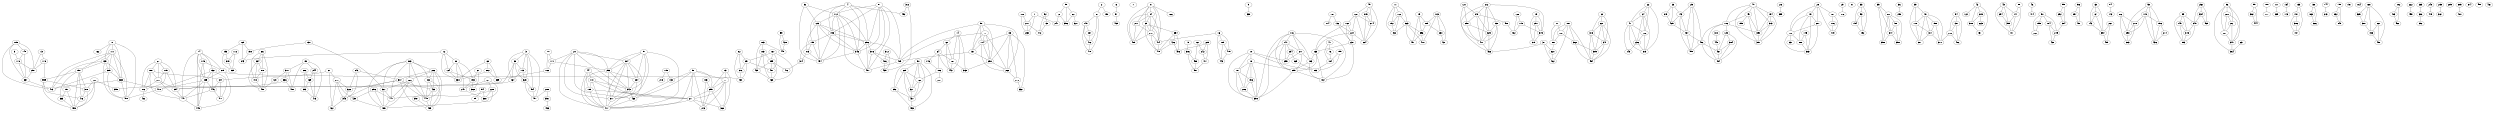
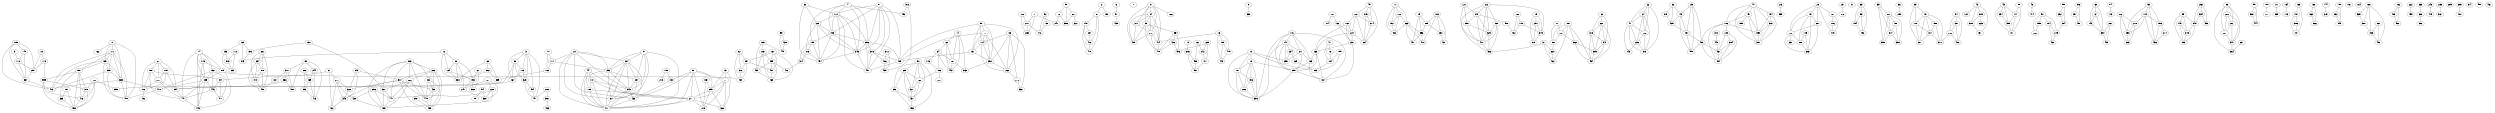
(842, 33) -> none
